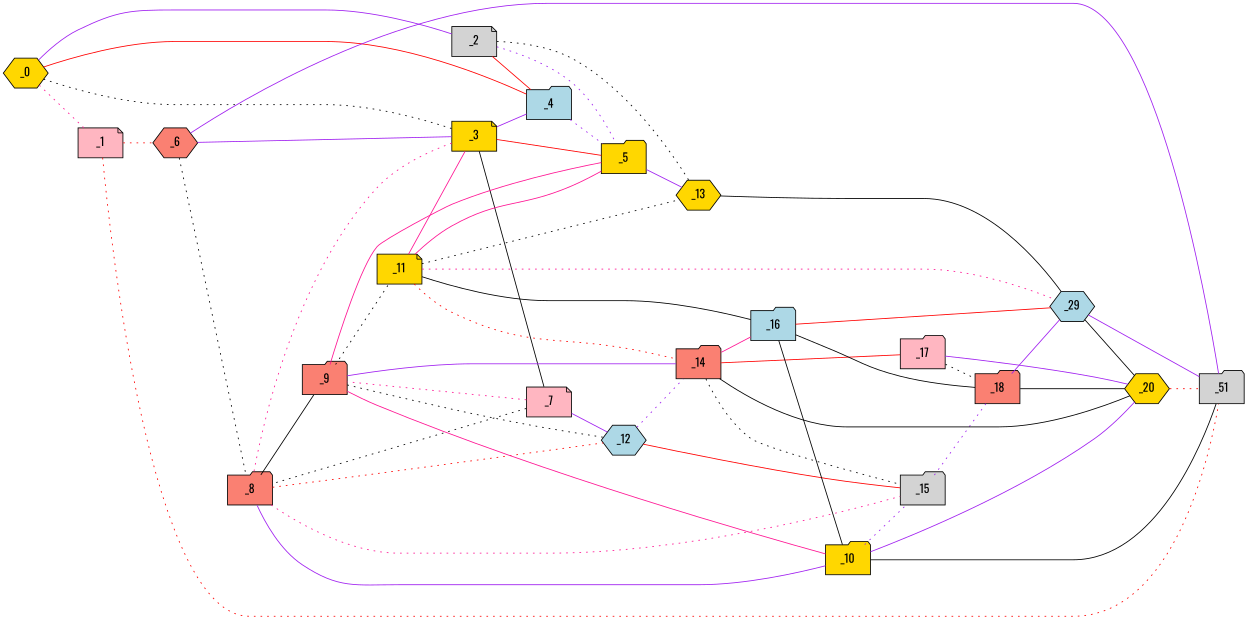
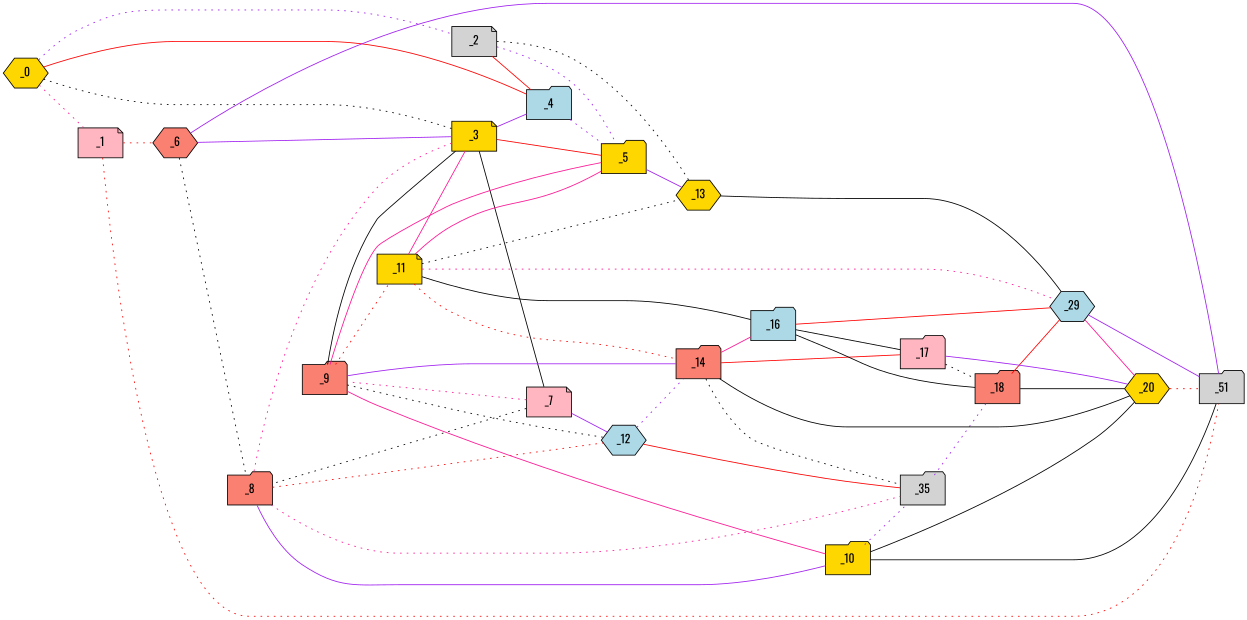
(240, 10) -> (240, 10)
(362, 324) -> (362, 324)
(1036, 347) -> (1036, 347)
(1110, 348) -> (1110, 348)
(287, 435) -> (365, 241)
(811, 443) -> (848, 340)
(1010, 489) -> (1010, 489)
(923, 490) -> (923, 490)
